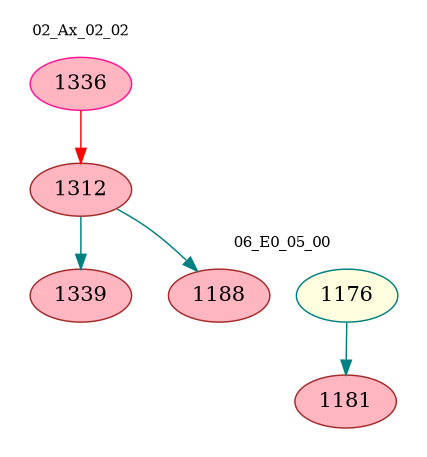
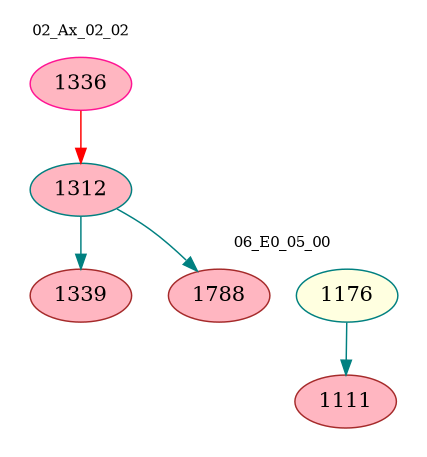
(81, 190) -> (81, 190)
(219, 296) -> (219, 296)
(346, 402) -> (346, 402)
